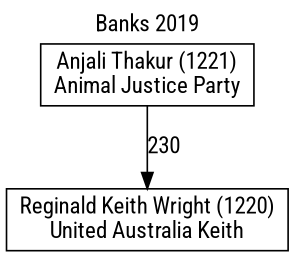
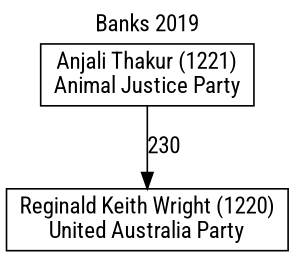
(147, 220) -> (147, 220)
